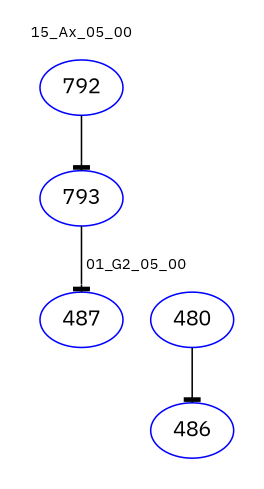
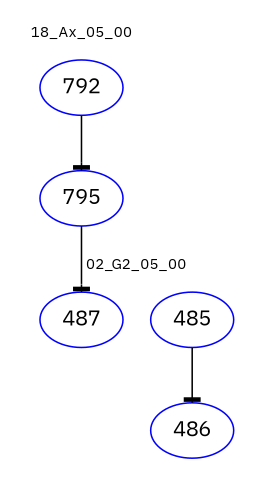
(82, 33) -> (82, 33)
(81, 198) -> (81, 198)
(137, 265) -> (137, 265)
(192, 320) -> (192, 320)
